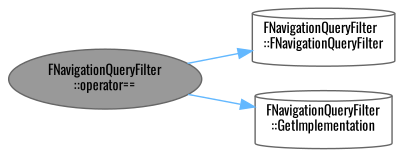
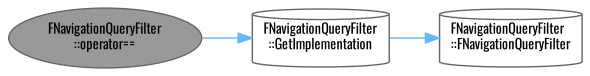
(213, 58) -> (407, 38)
